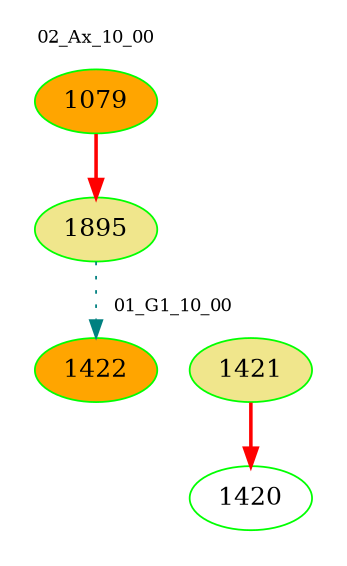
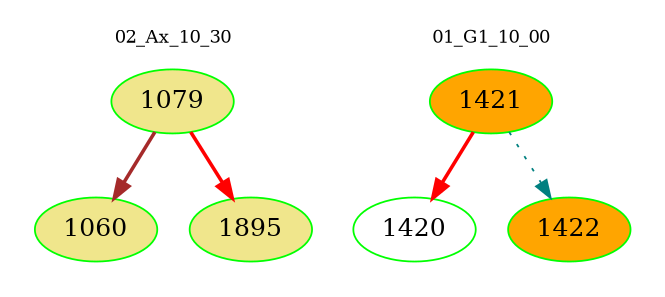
(96, 38) -> (173, 38)
(96, 101) -> (173, 101)
none -> (96, 230)
(96, 301) -> (525, 157)
(251, 370) -> (491, 101)
